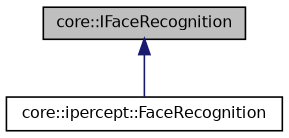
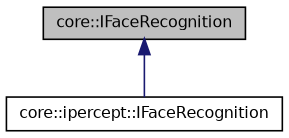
(144, 114) -> (144, 114)
